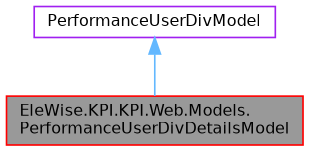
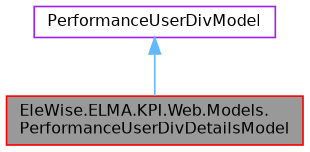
(155, 121) -> (155, 121)
